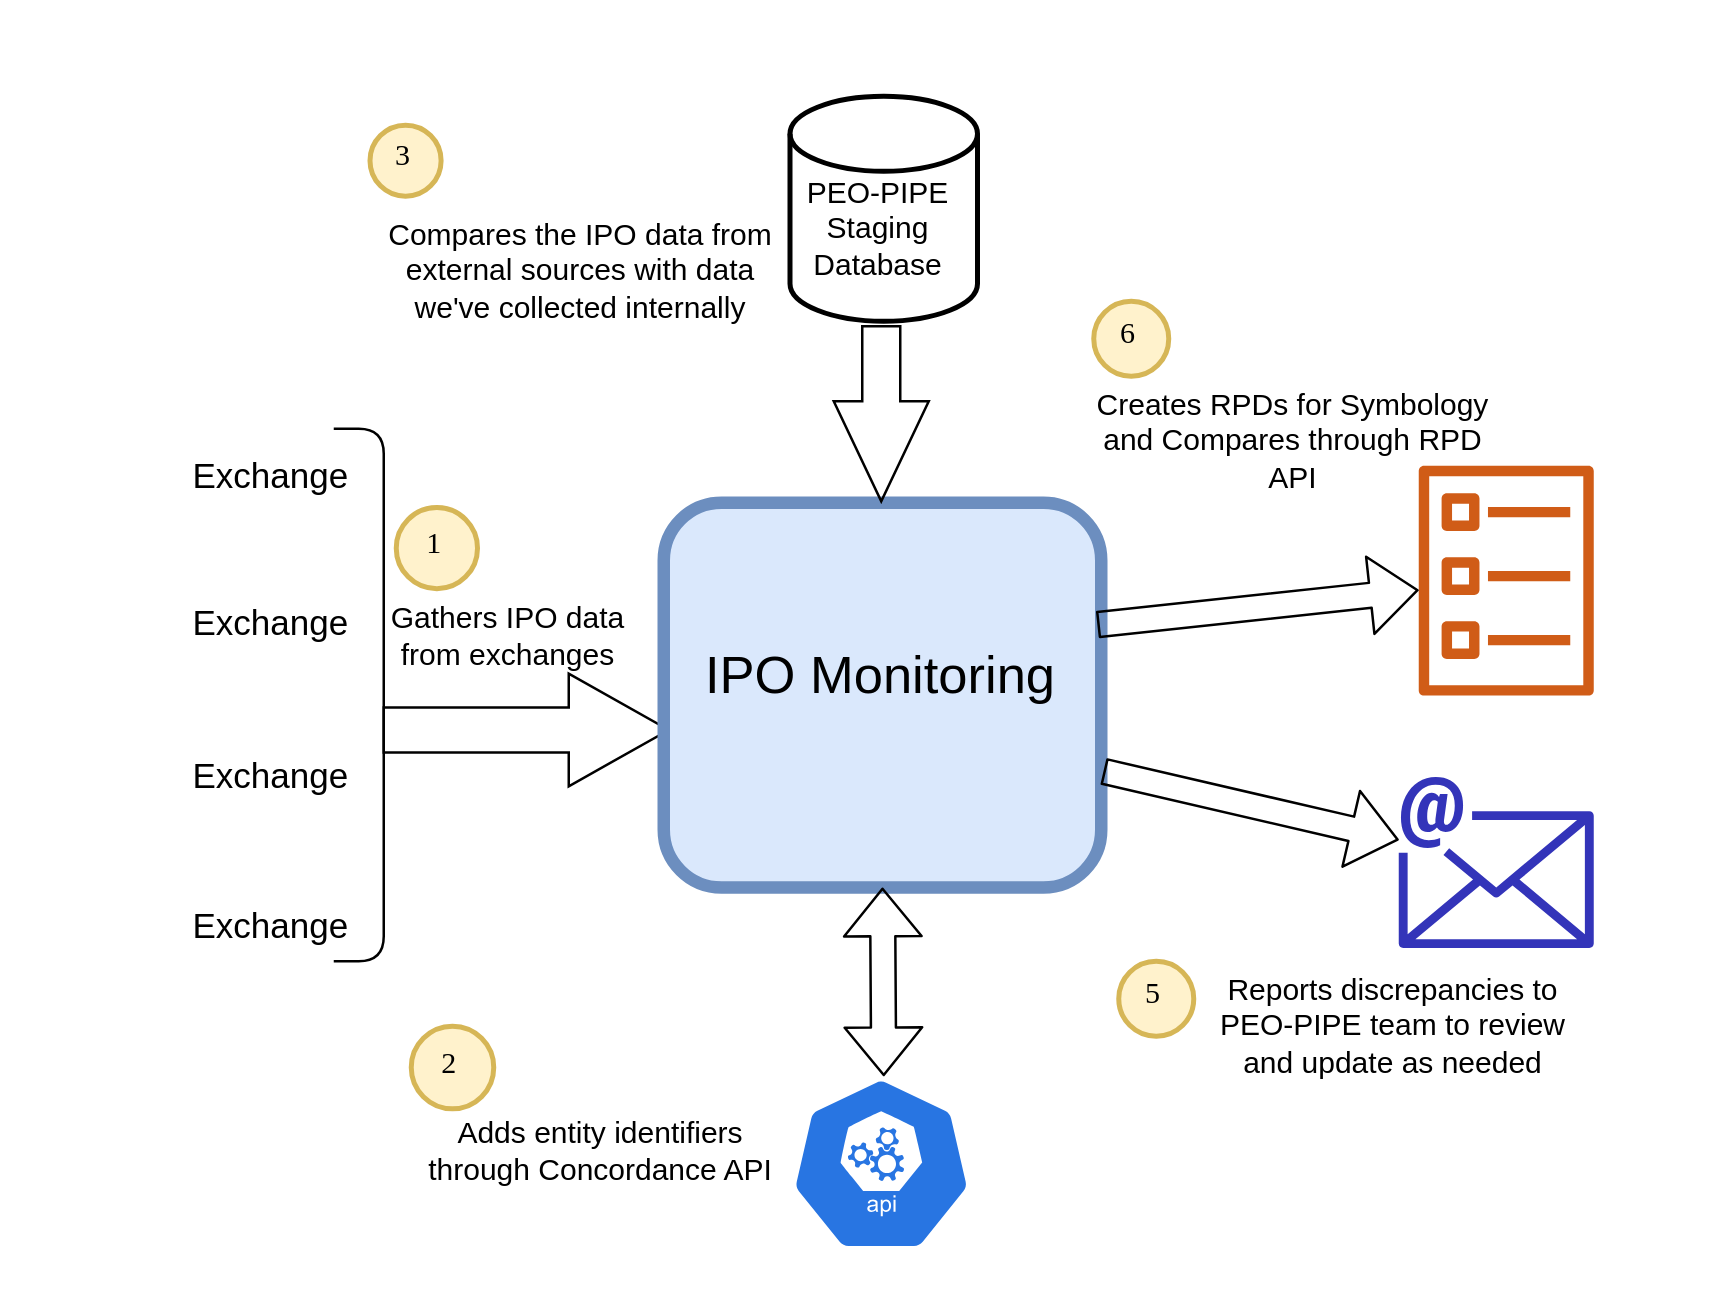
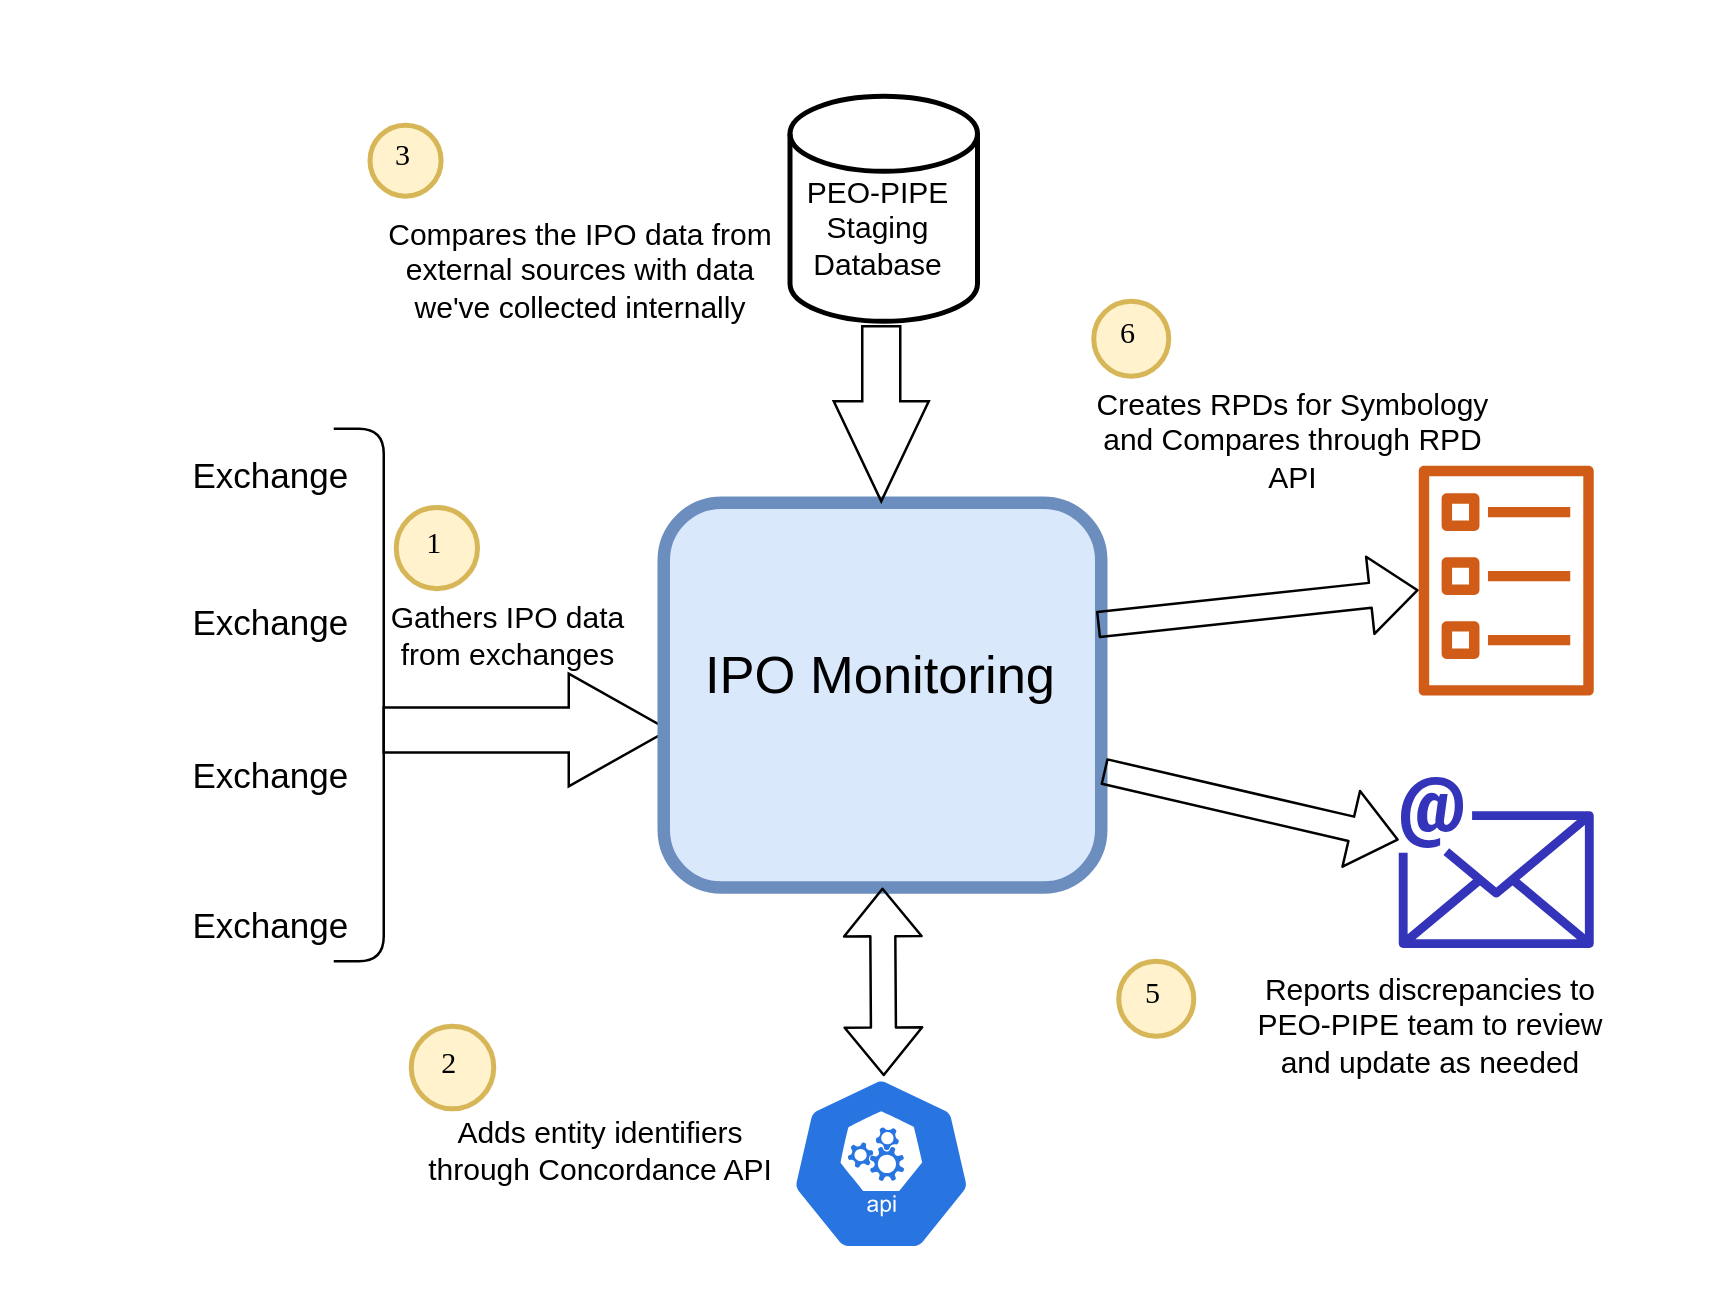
(1394, 1026) -> (1431, 1026)
